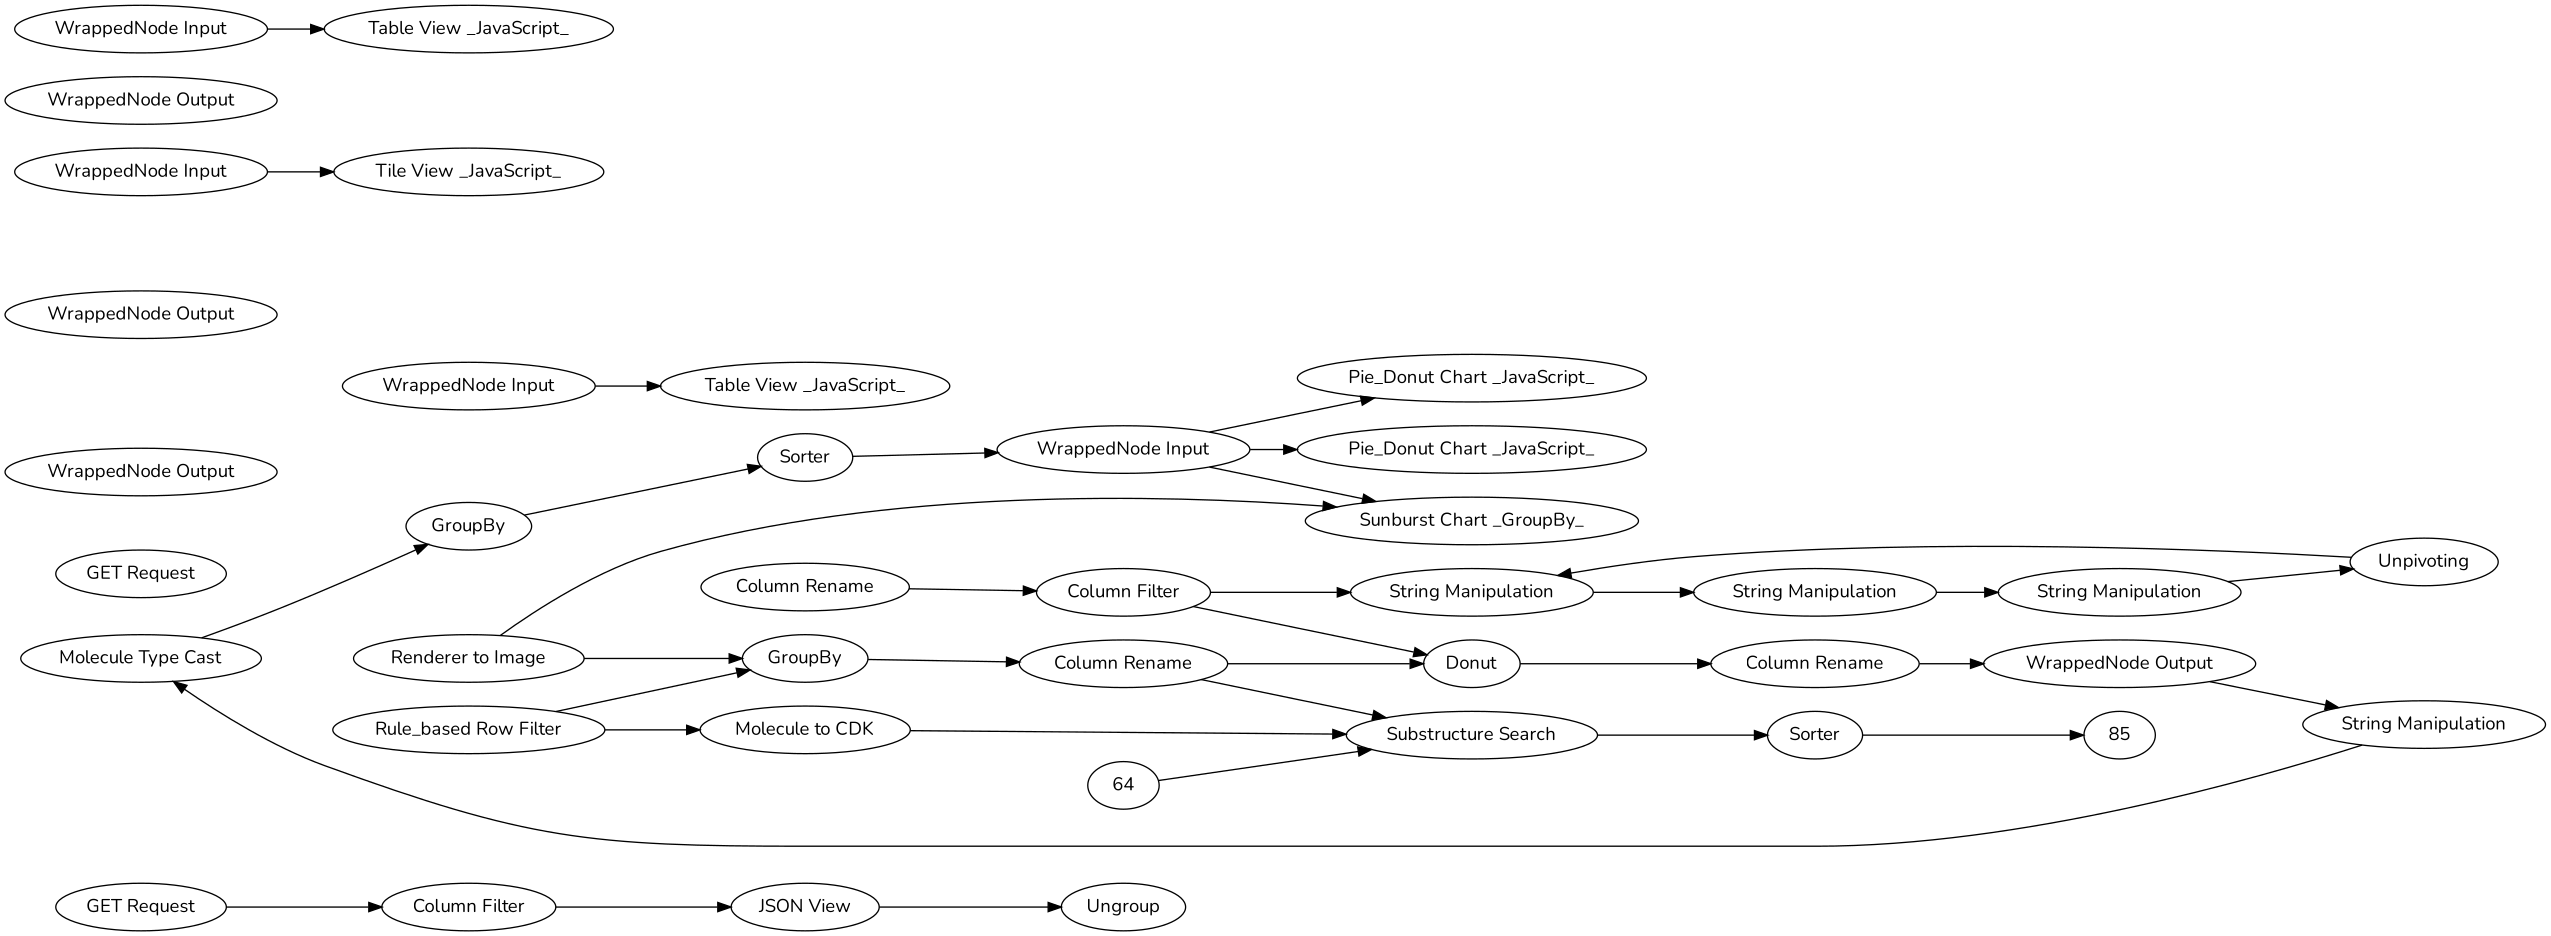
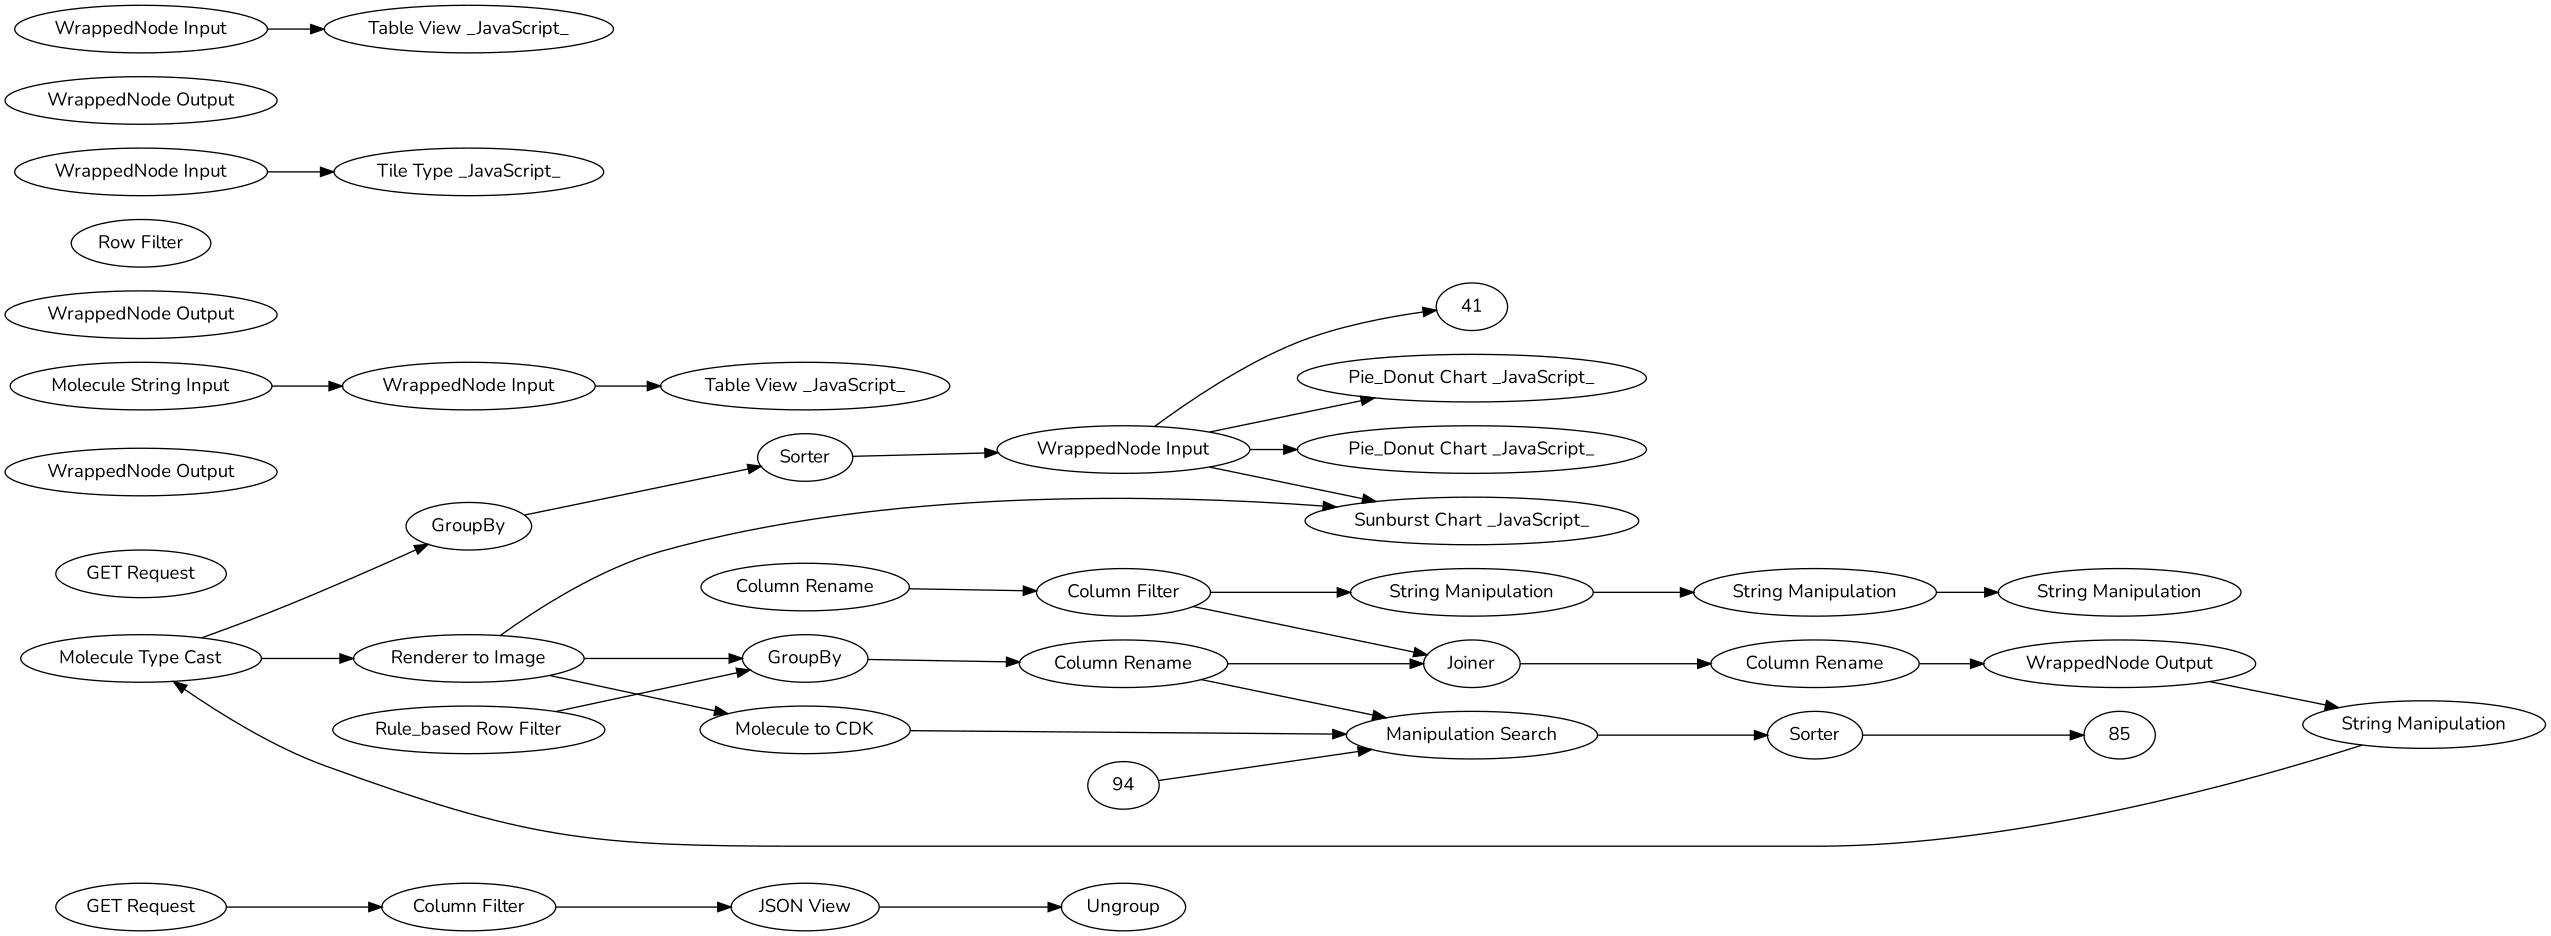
(469, 172) -> (469, 172)
none -> (141, 243)
none -> (1472, 307)
none -> (141, 386)
(1472, 521) -> (1472, 521)
(2424, 562) -> none
none -> (301, 658)
(1472, 664) -> (1472, 664)
(646, 730) -> (616, 690)
(1472, 735) -> (1472, 735)
(1123, 785) -> (1123, 785)
